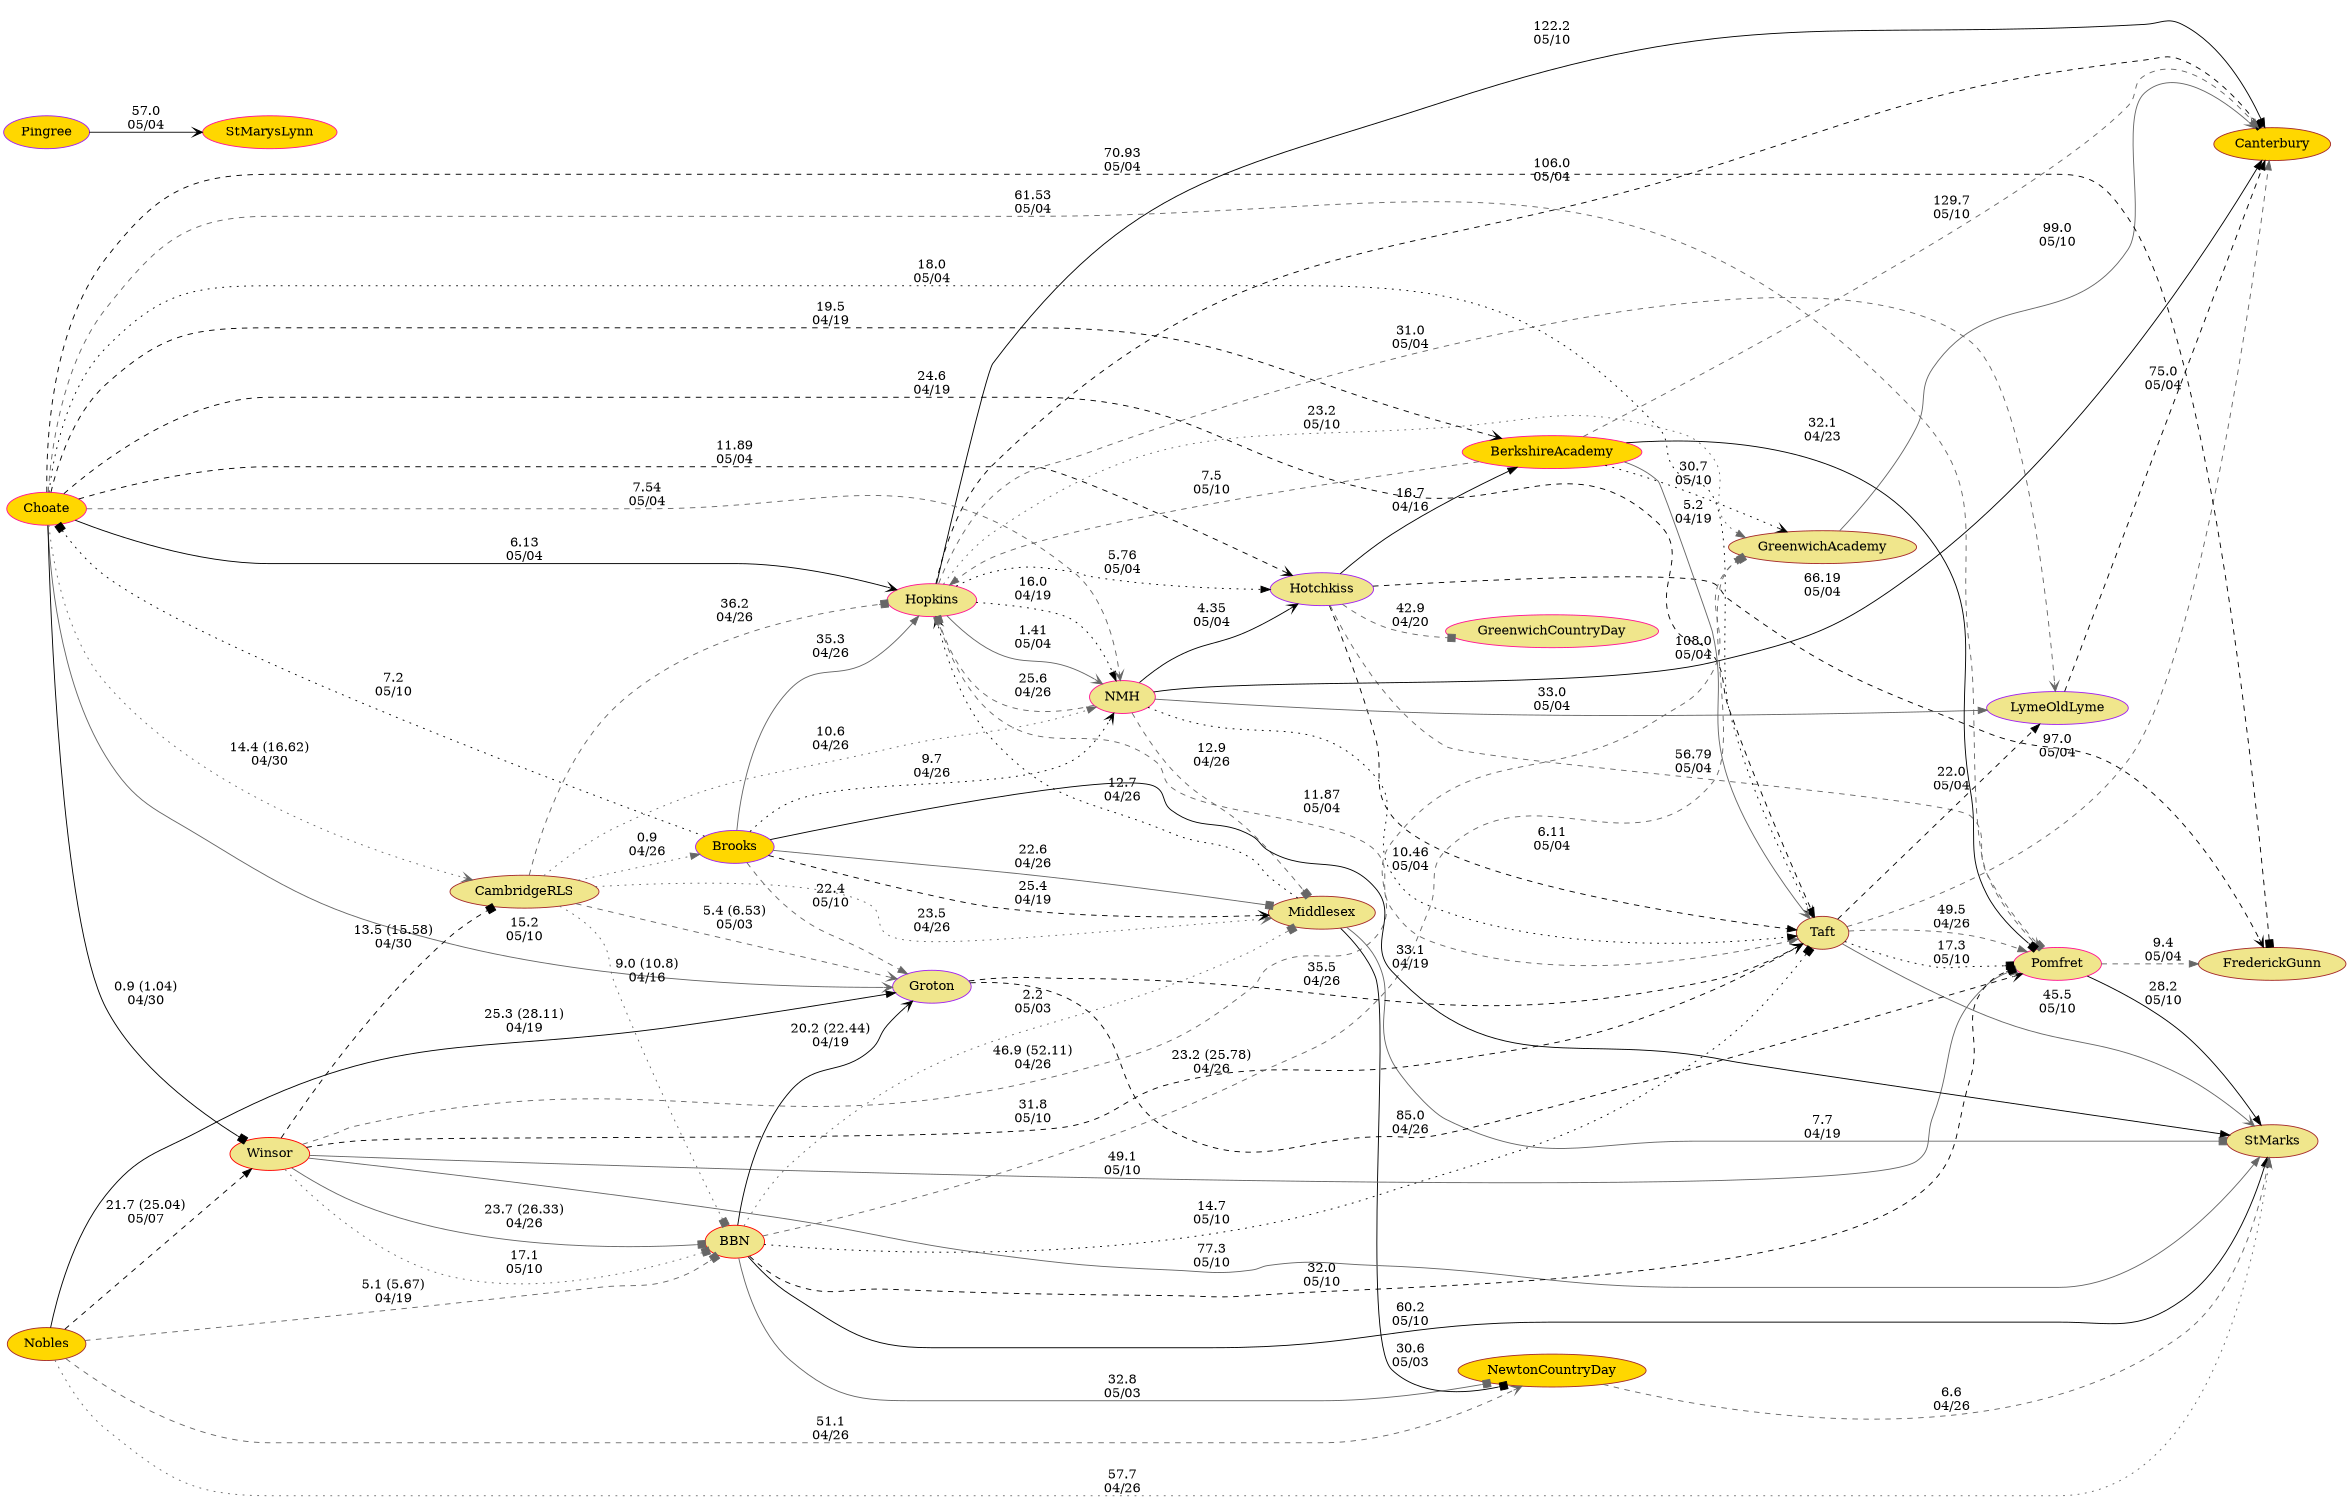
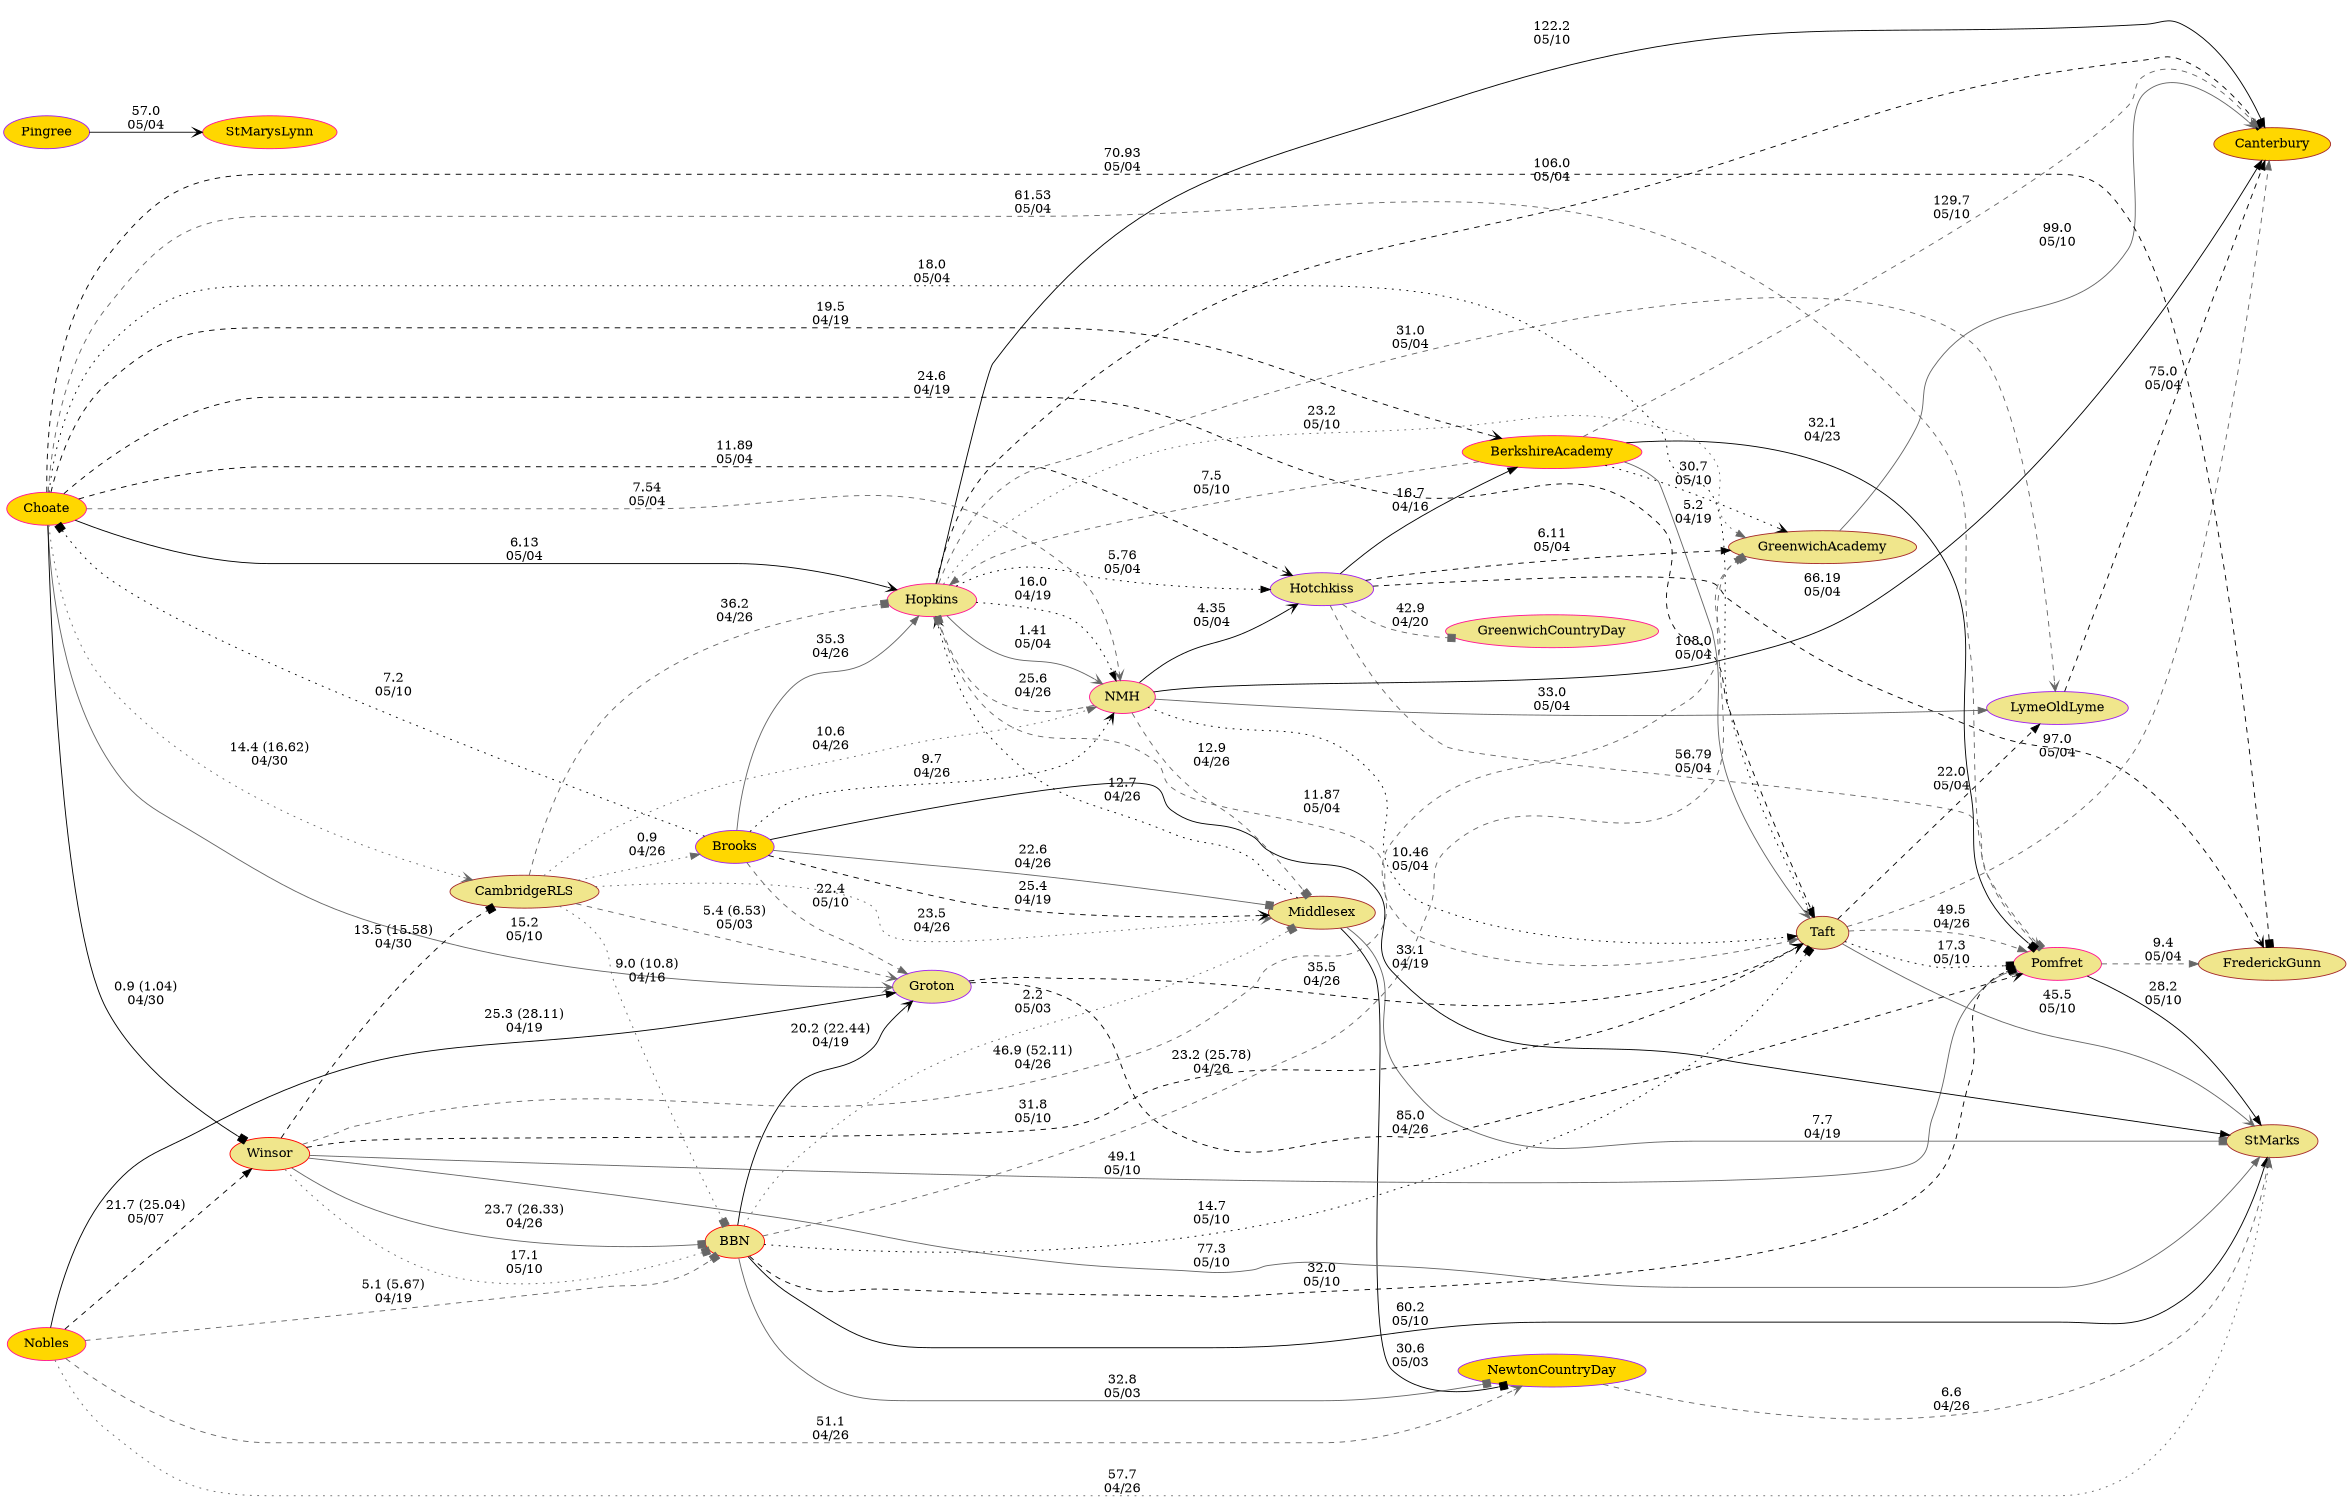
(1476, 864) -> (1543, 561)
(47, 1344) -> (47, 1344)
(1552, 1371) -> (1552, 1371)
